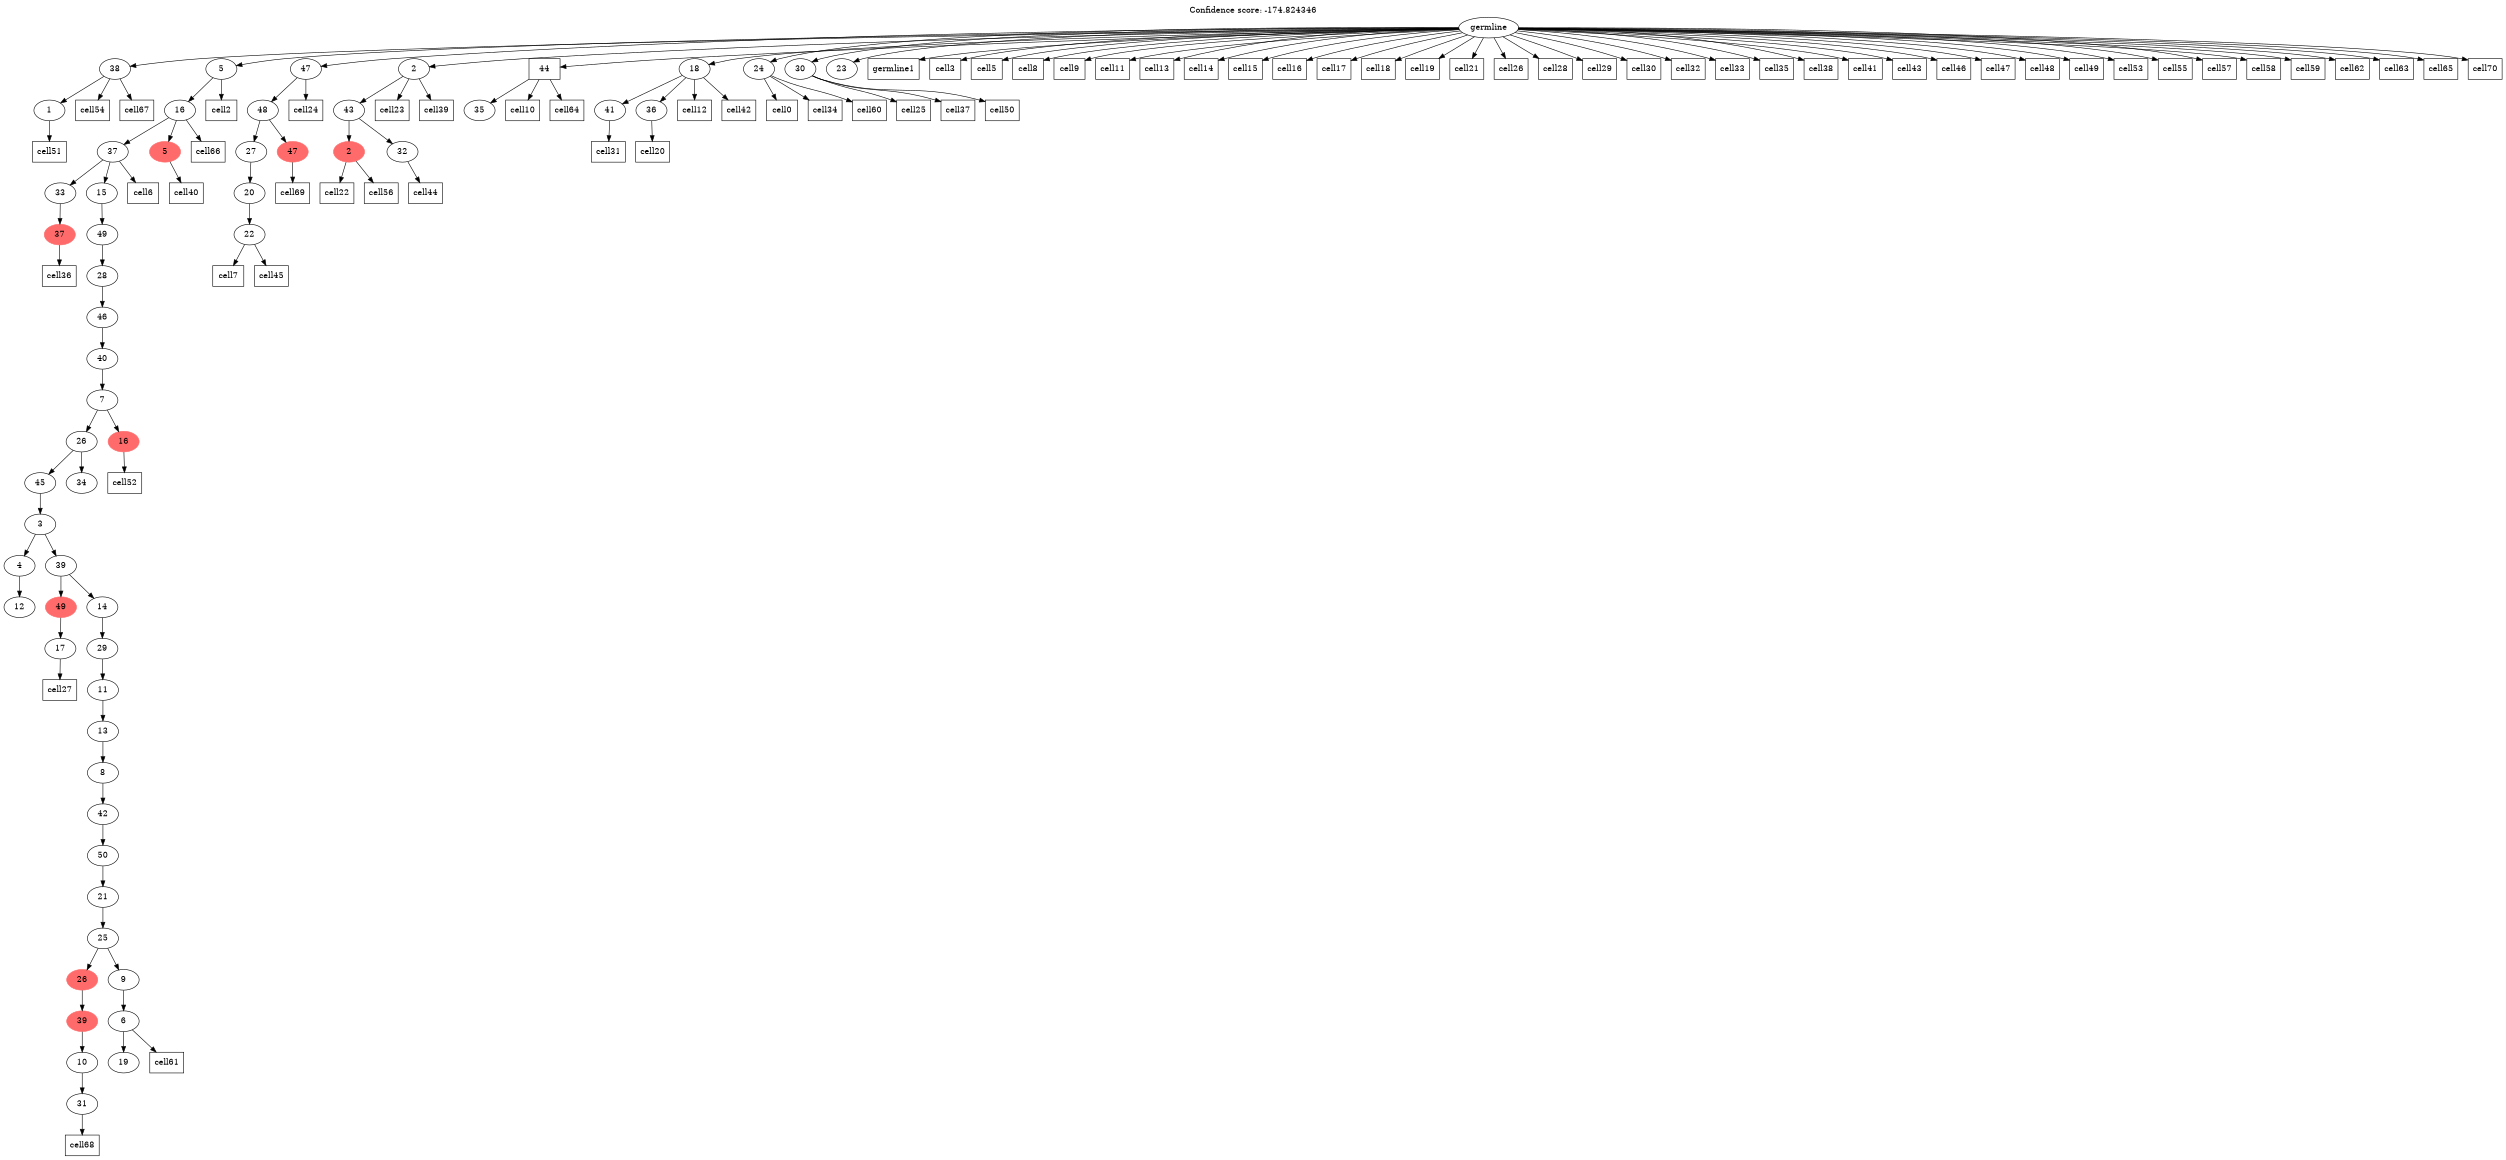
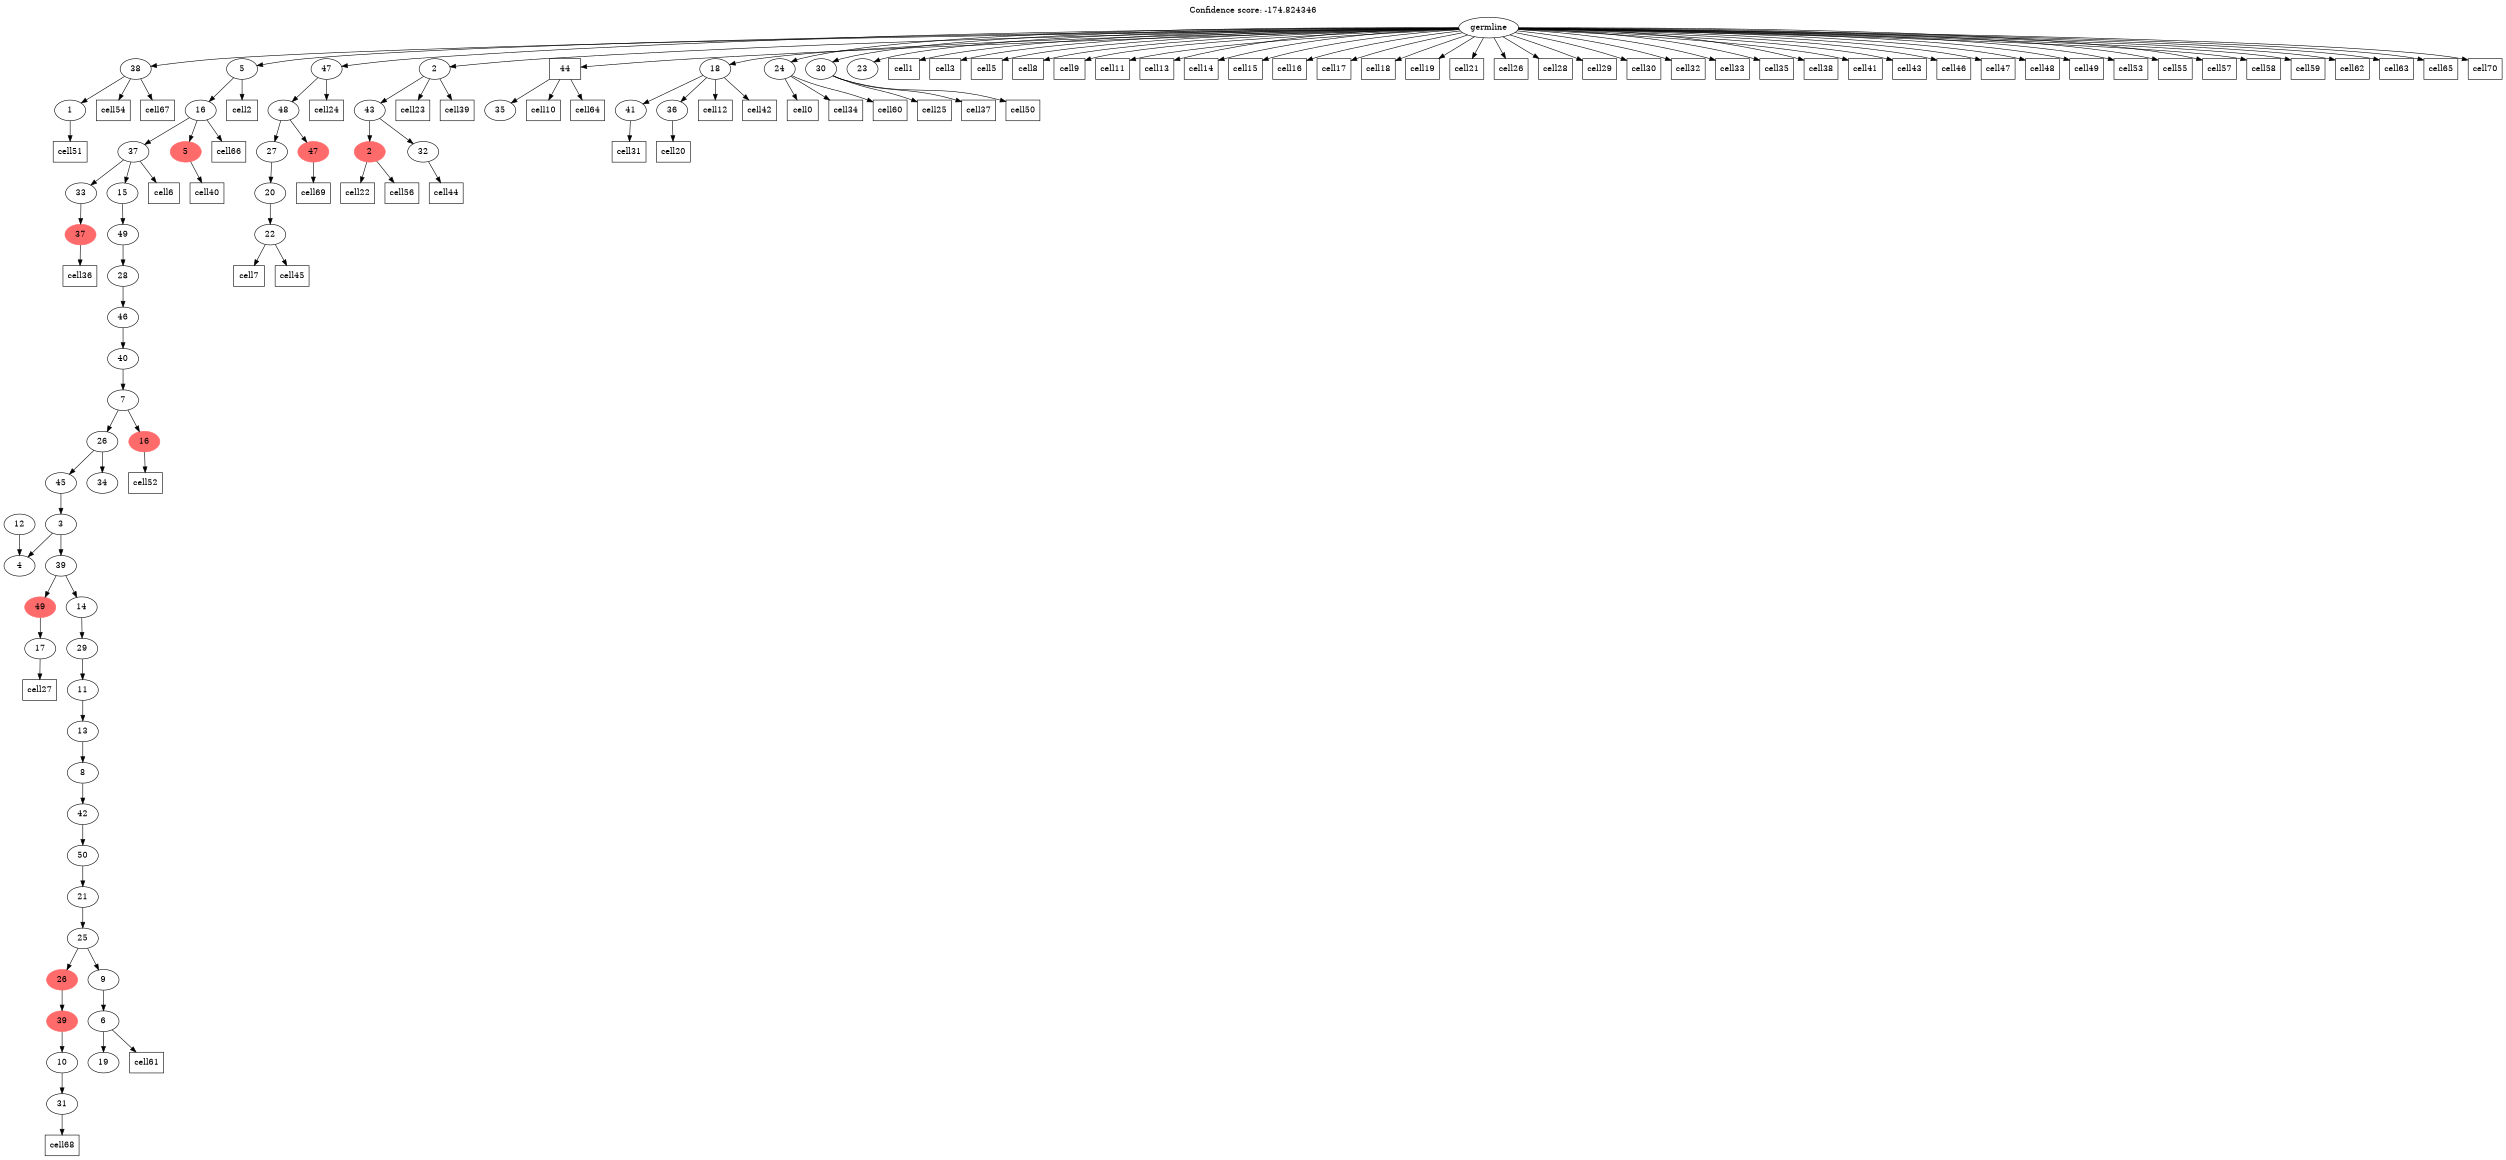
(894, 69) -> (904, 69)
(20, 584) -> (20, 542)
